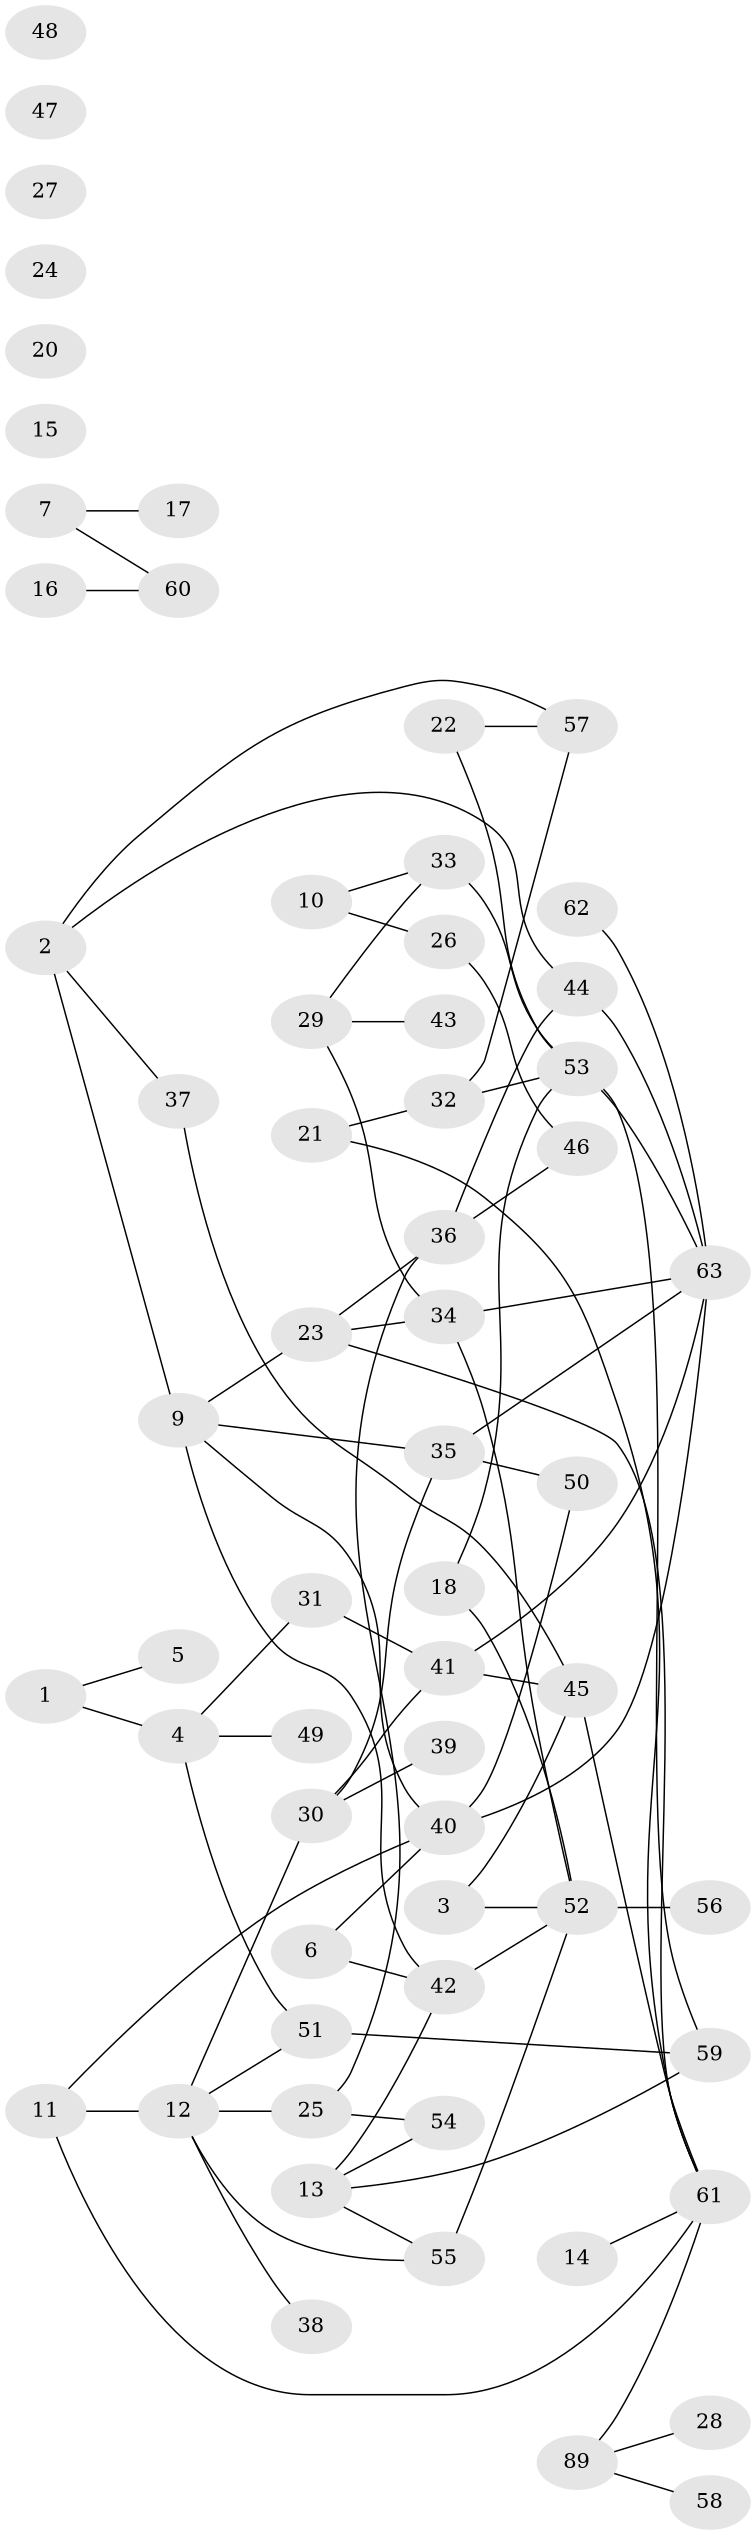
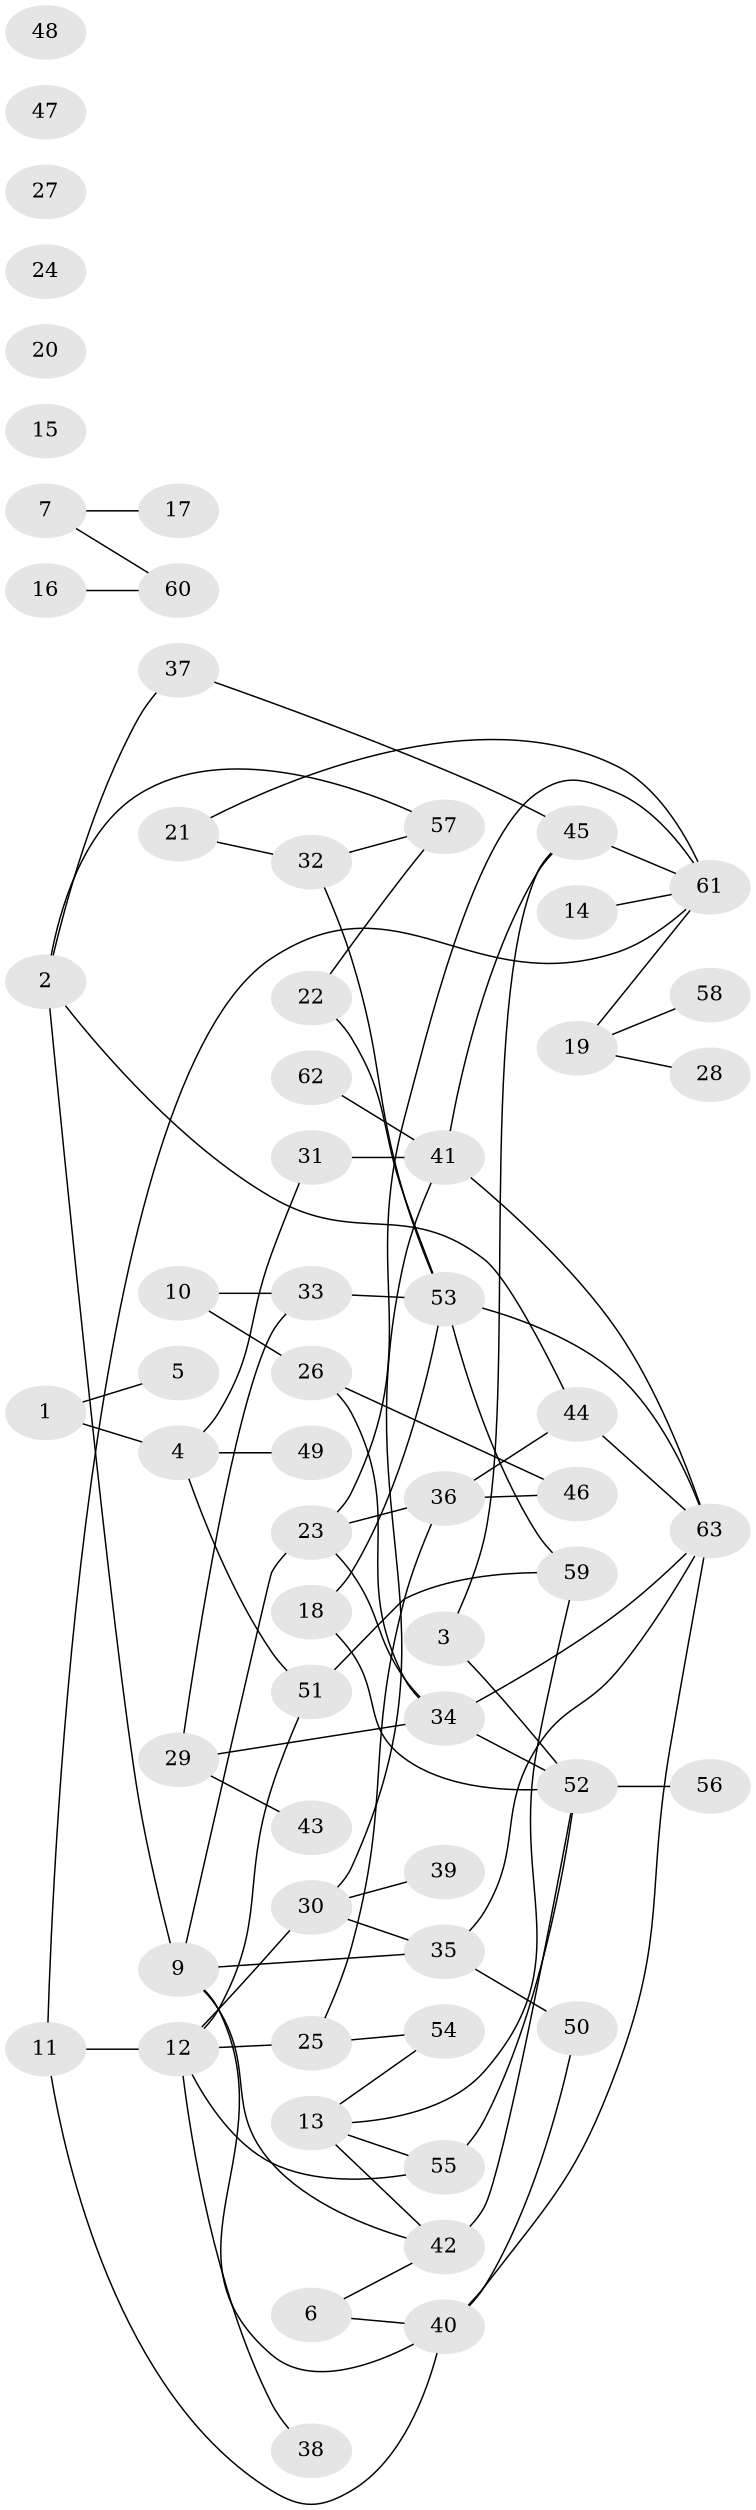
(671, 1082) -> (373, 1114)
none -> (378, 1546)
(577, 2463) -> (577, 1048)
